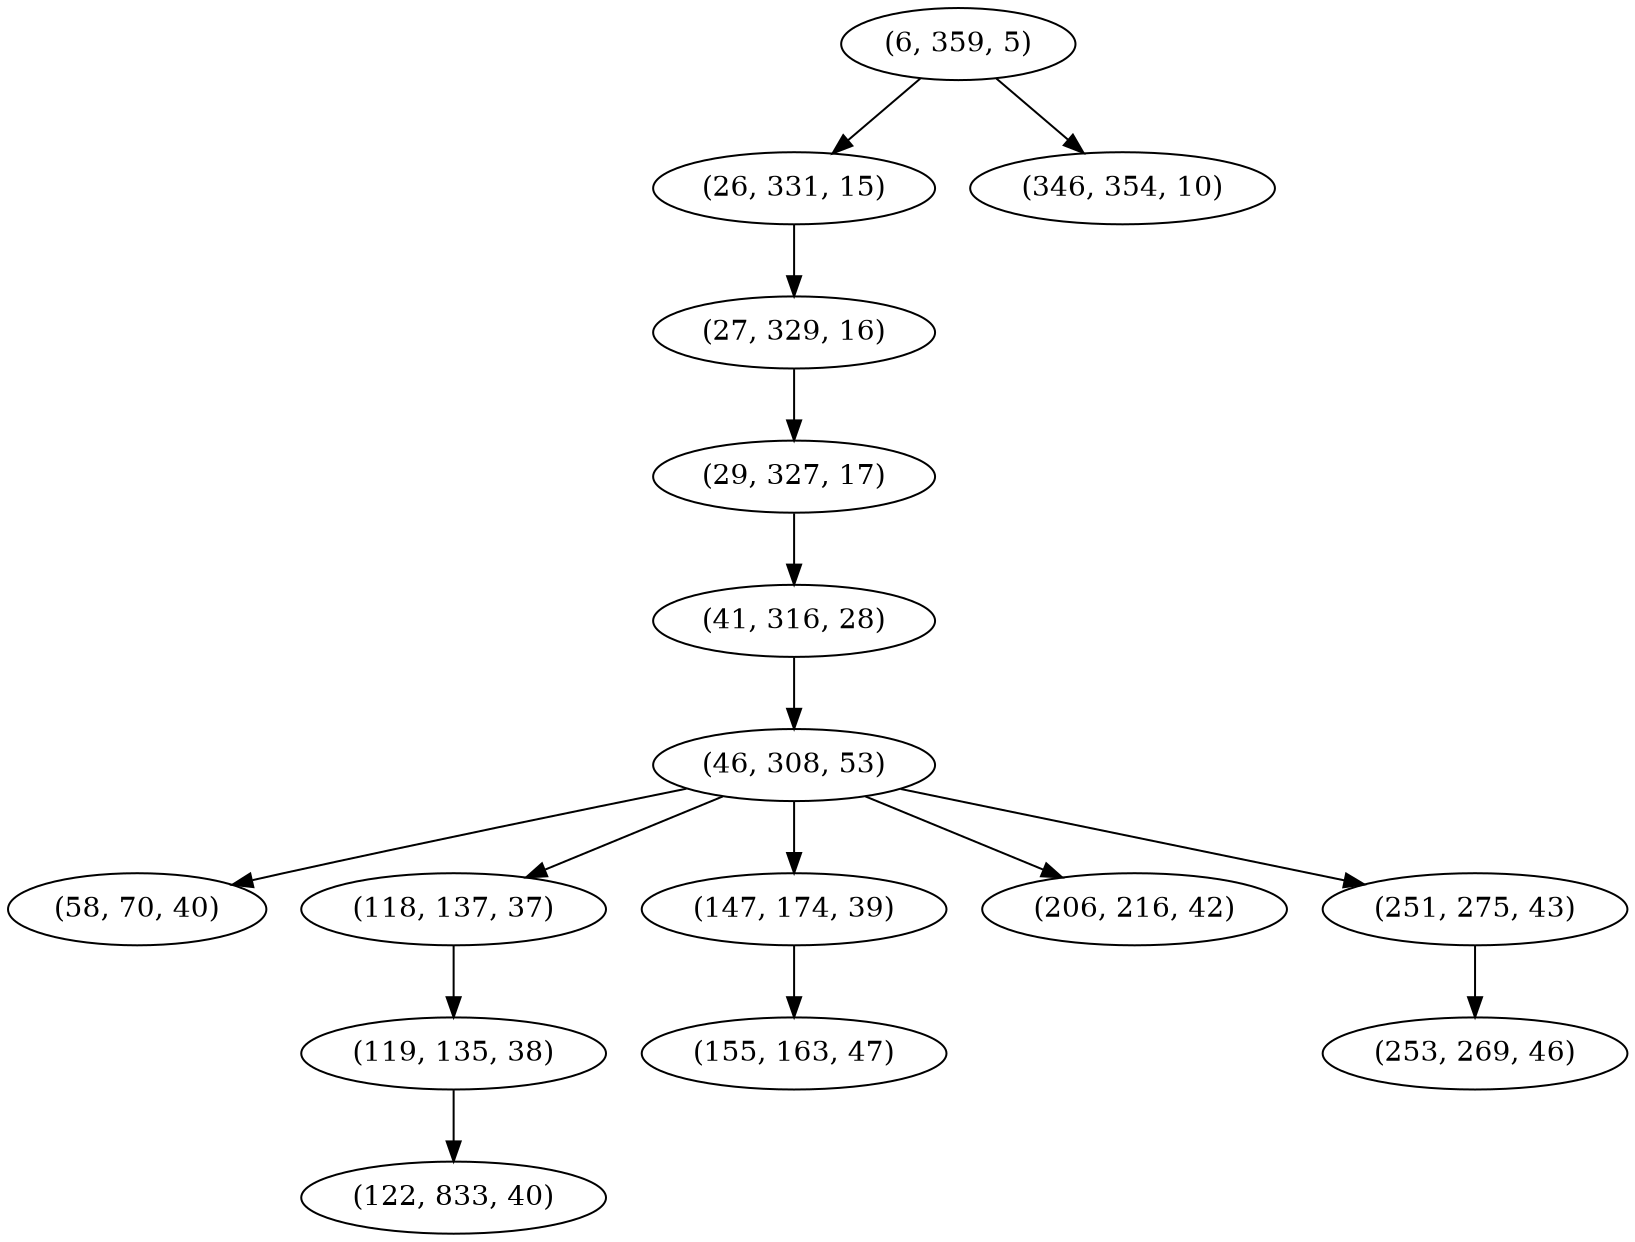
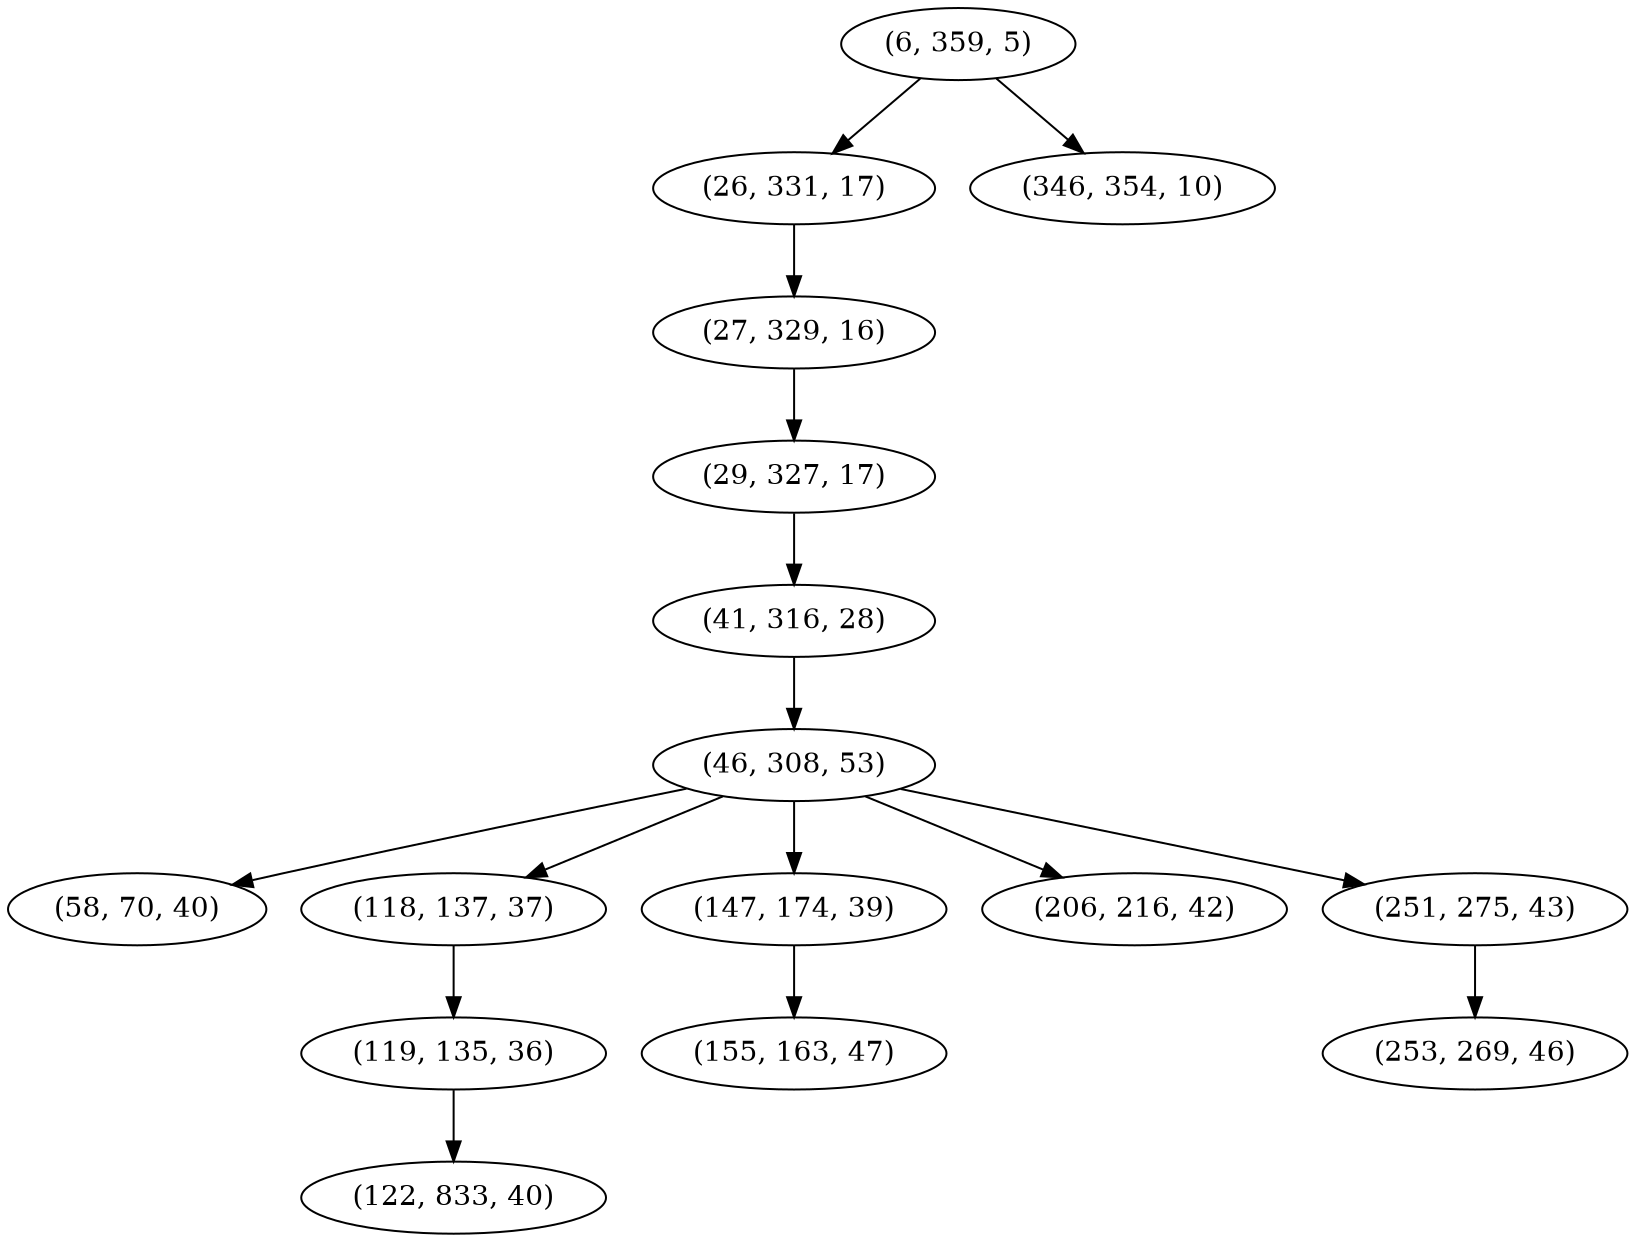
(794, 188) -> (794, 188)
(454, 1053) -> (454, 1053)
